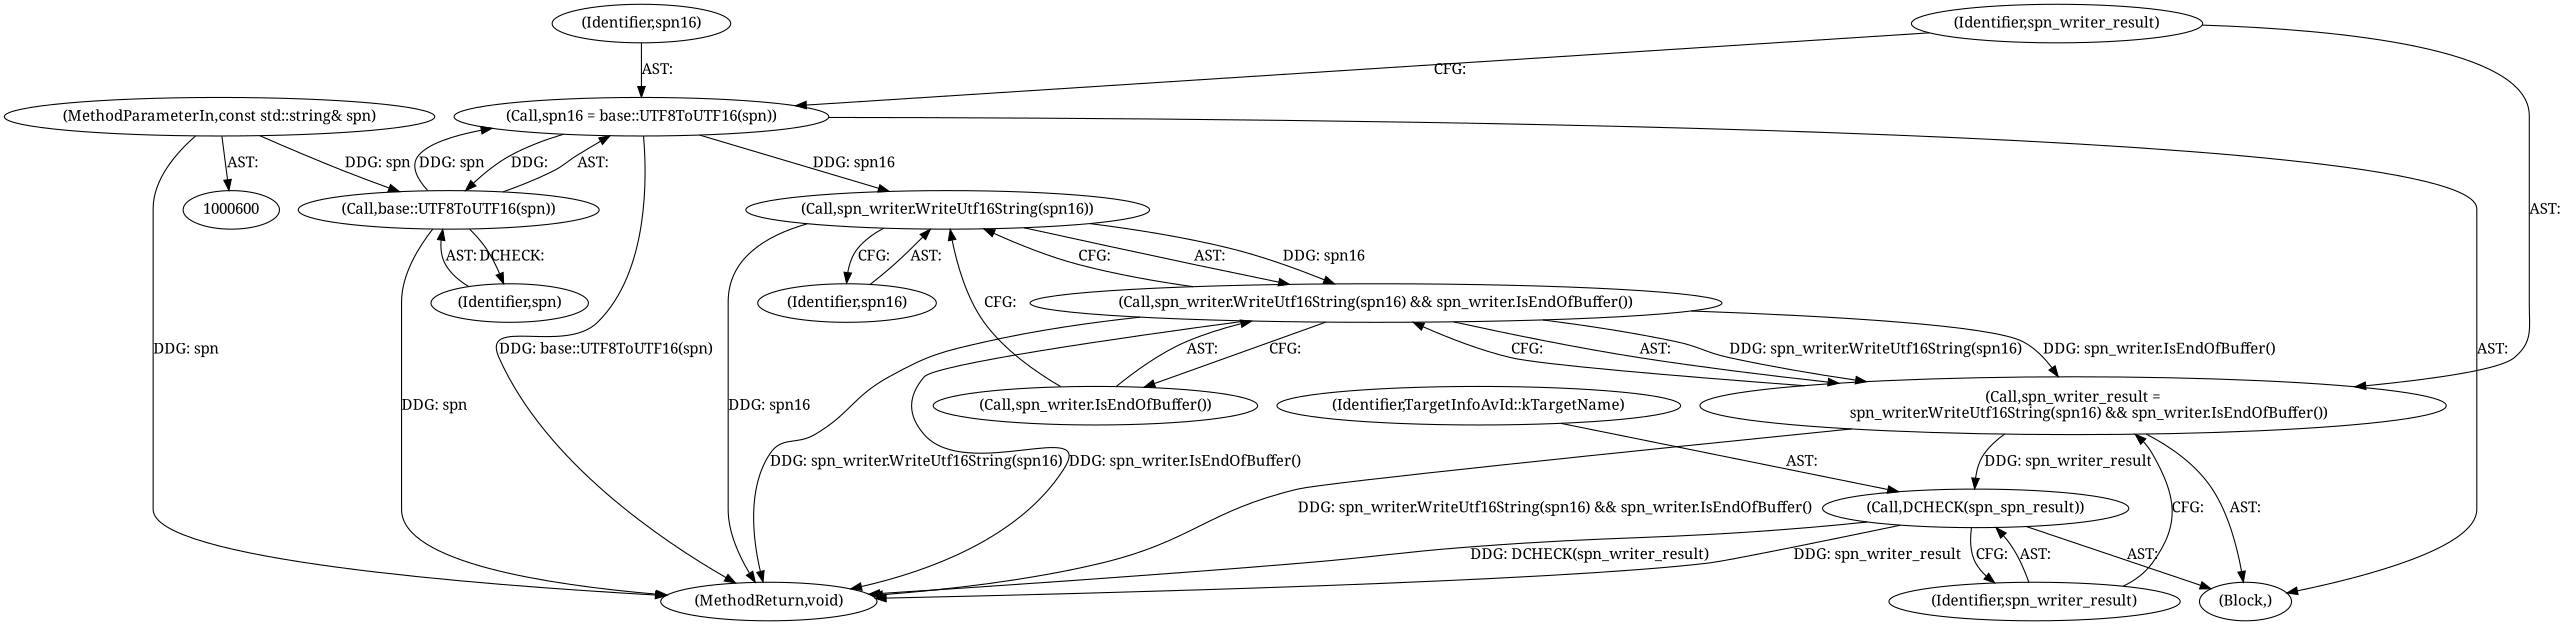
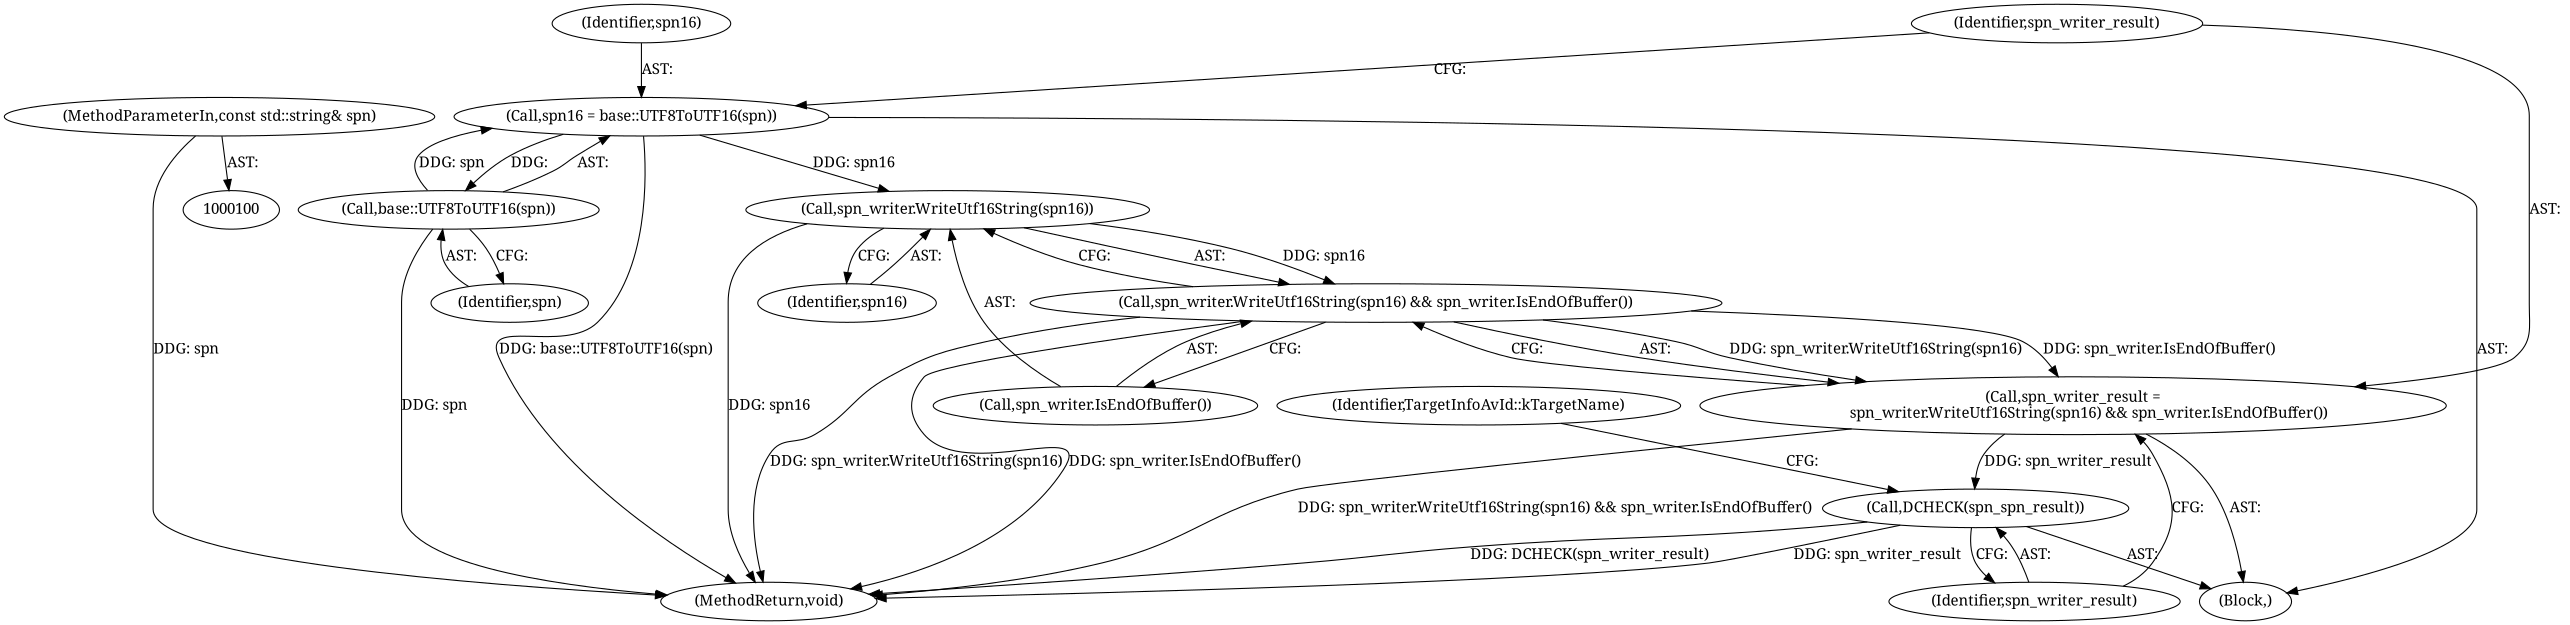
(324, 163) -> none
(231, 210) -> (231, 210)
(514, 256) -> (514, 256)
(1002, 303) -> (1002, 303)
(1804, 462) -> (1804, 462)
